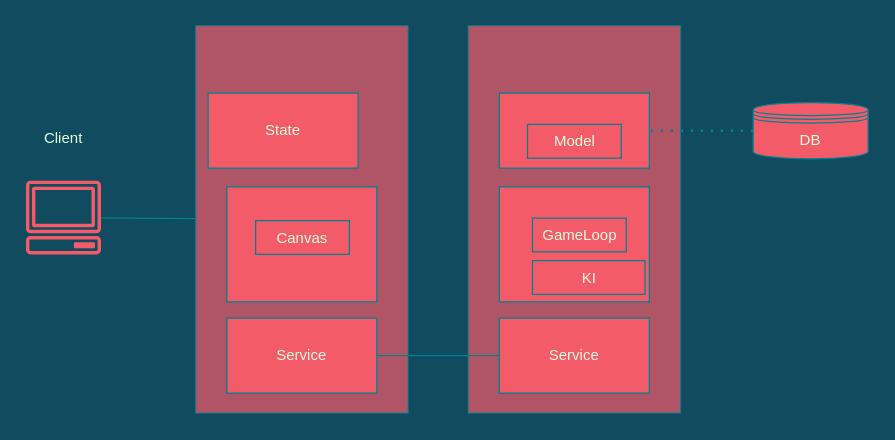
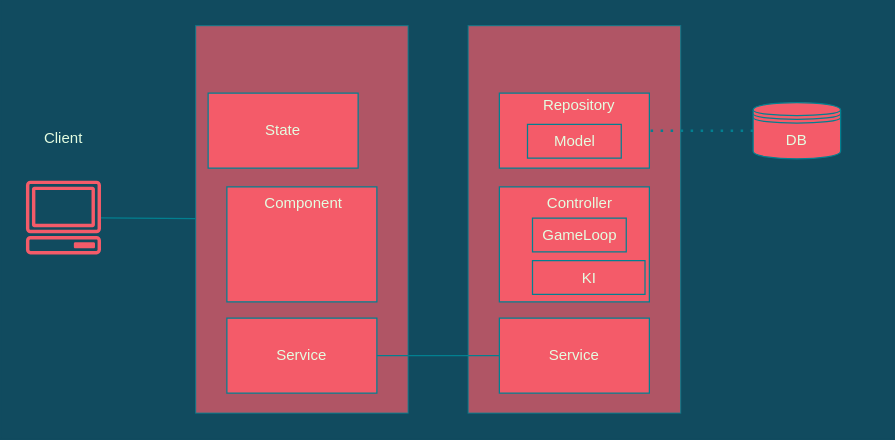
none -> (579, 106)
(811, 131) -> (797, 131)
none -> (303, 203)
none -> (579, 203)
(303, 238) -> none
